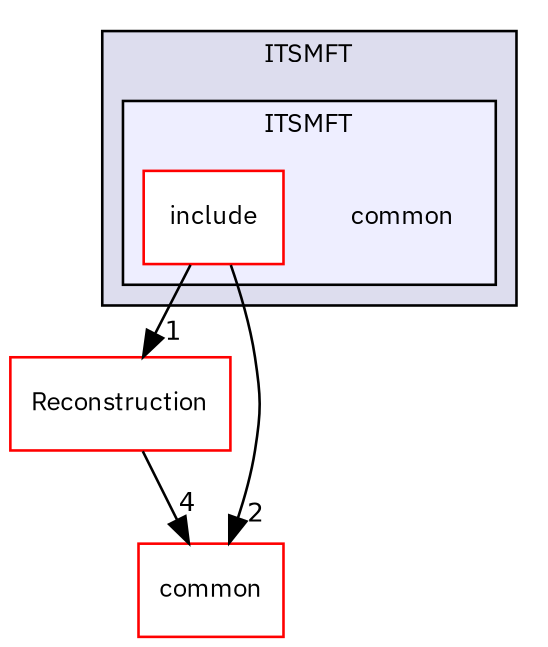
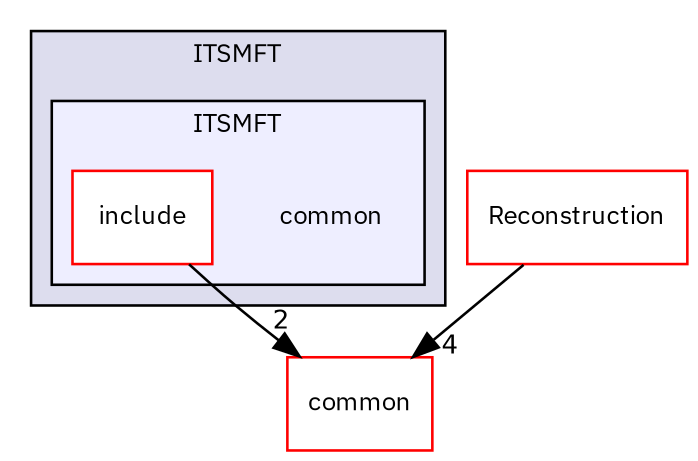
(173, 299) -> none
